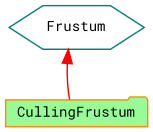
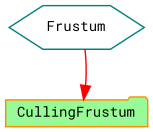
(68, 82) -> (86, 67)
